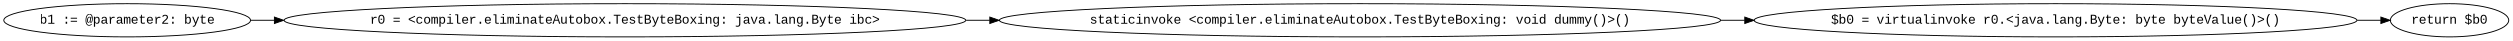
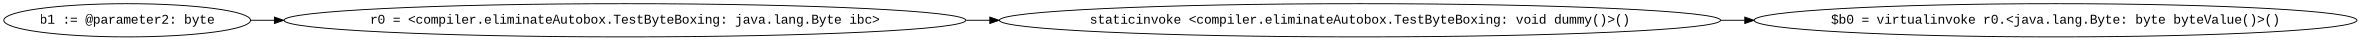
(2450, 20) -> none
